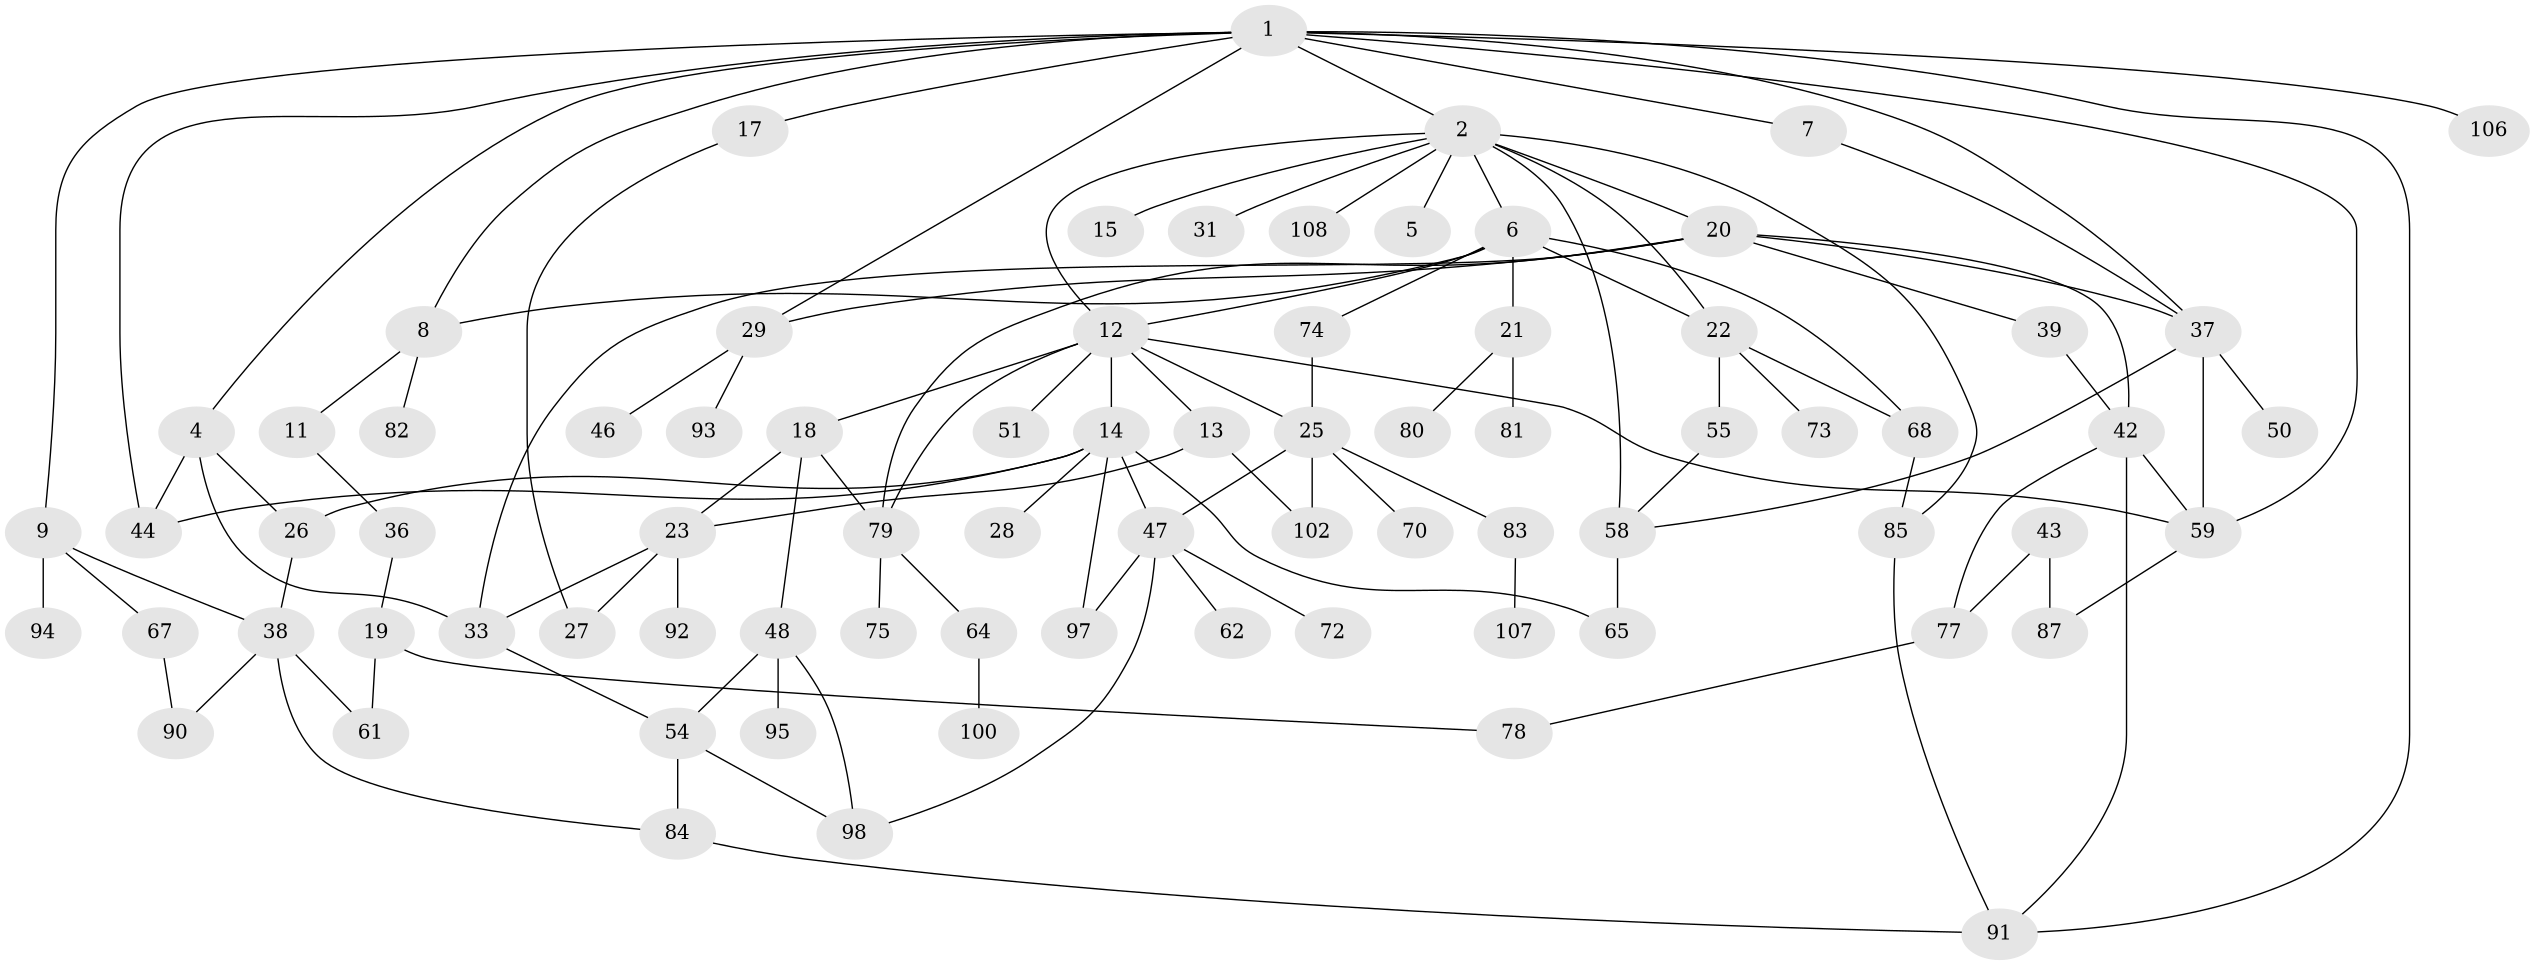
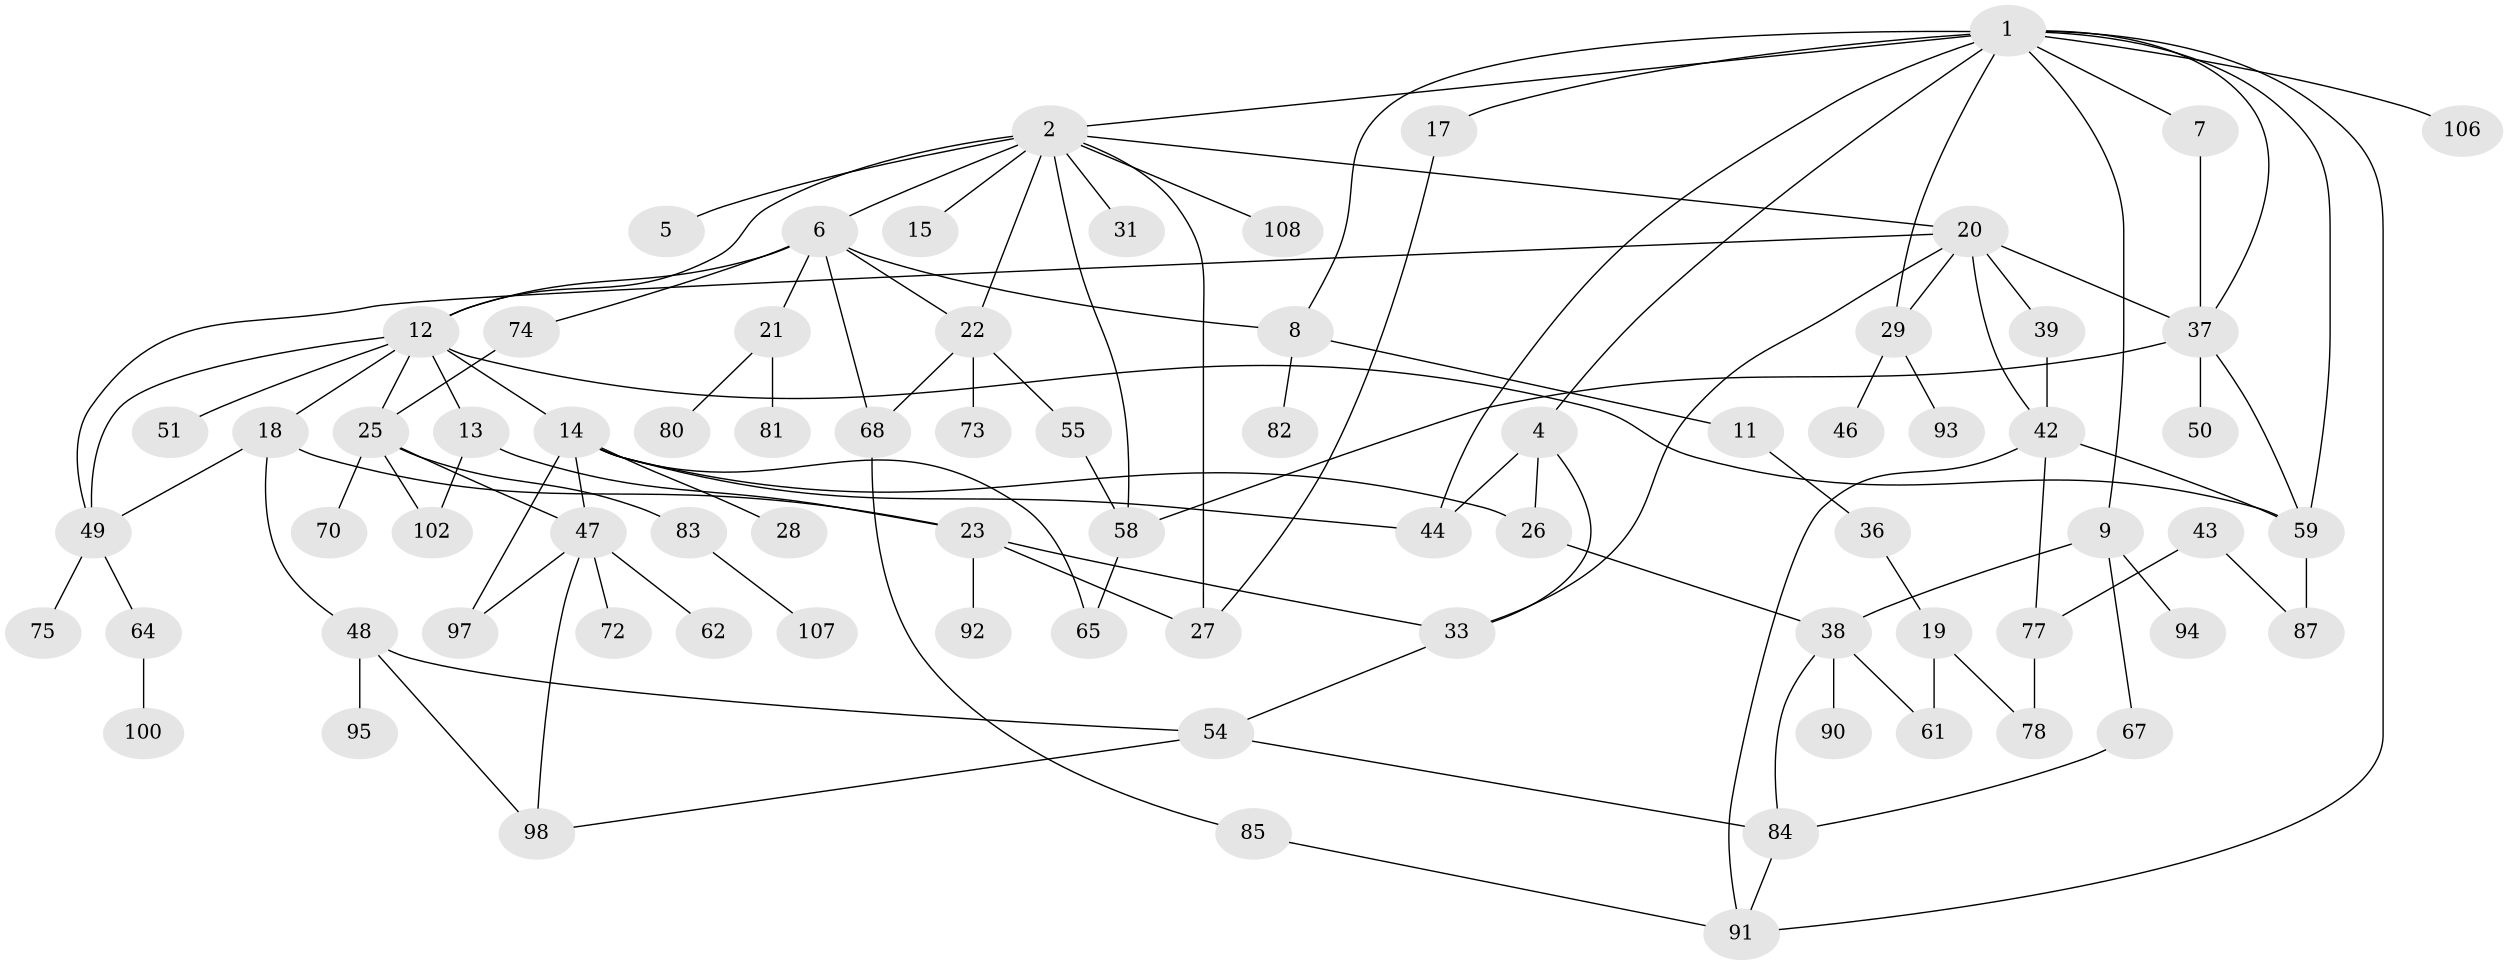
(1799, 223) -> (1203, 347)
(881, 533) -> (93, 533)
(168, 683) -> (1963, 794)
